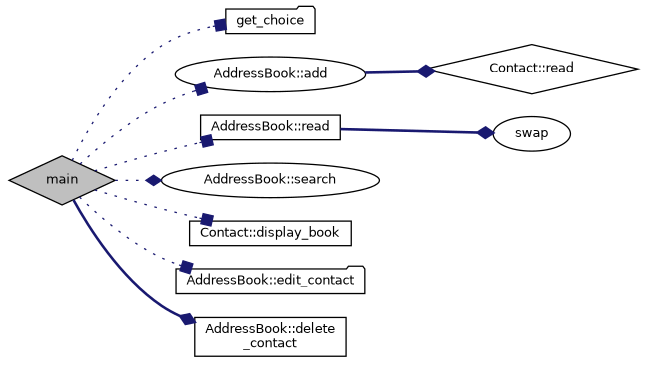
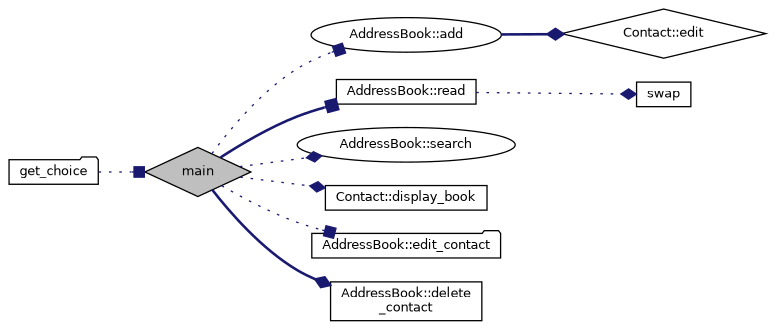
(532, 69) -> (664, 34)
(127, 76) -> (115, 172)
(409, 131) -> (548, 93)
(532, 134) -> (664, 94)
(147, 156) -> (271, 128)
(147, 205) -> (275, 182)
